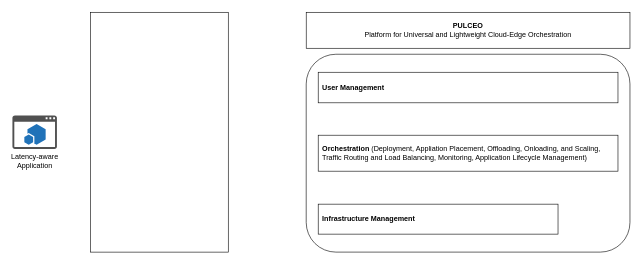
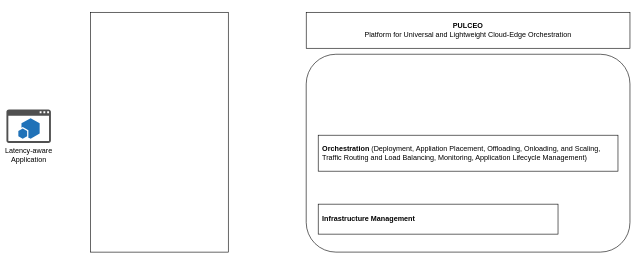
(468, 88) -> none
(35, 132) -> (29, 126)
